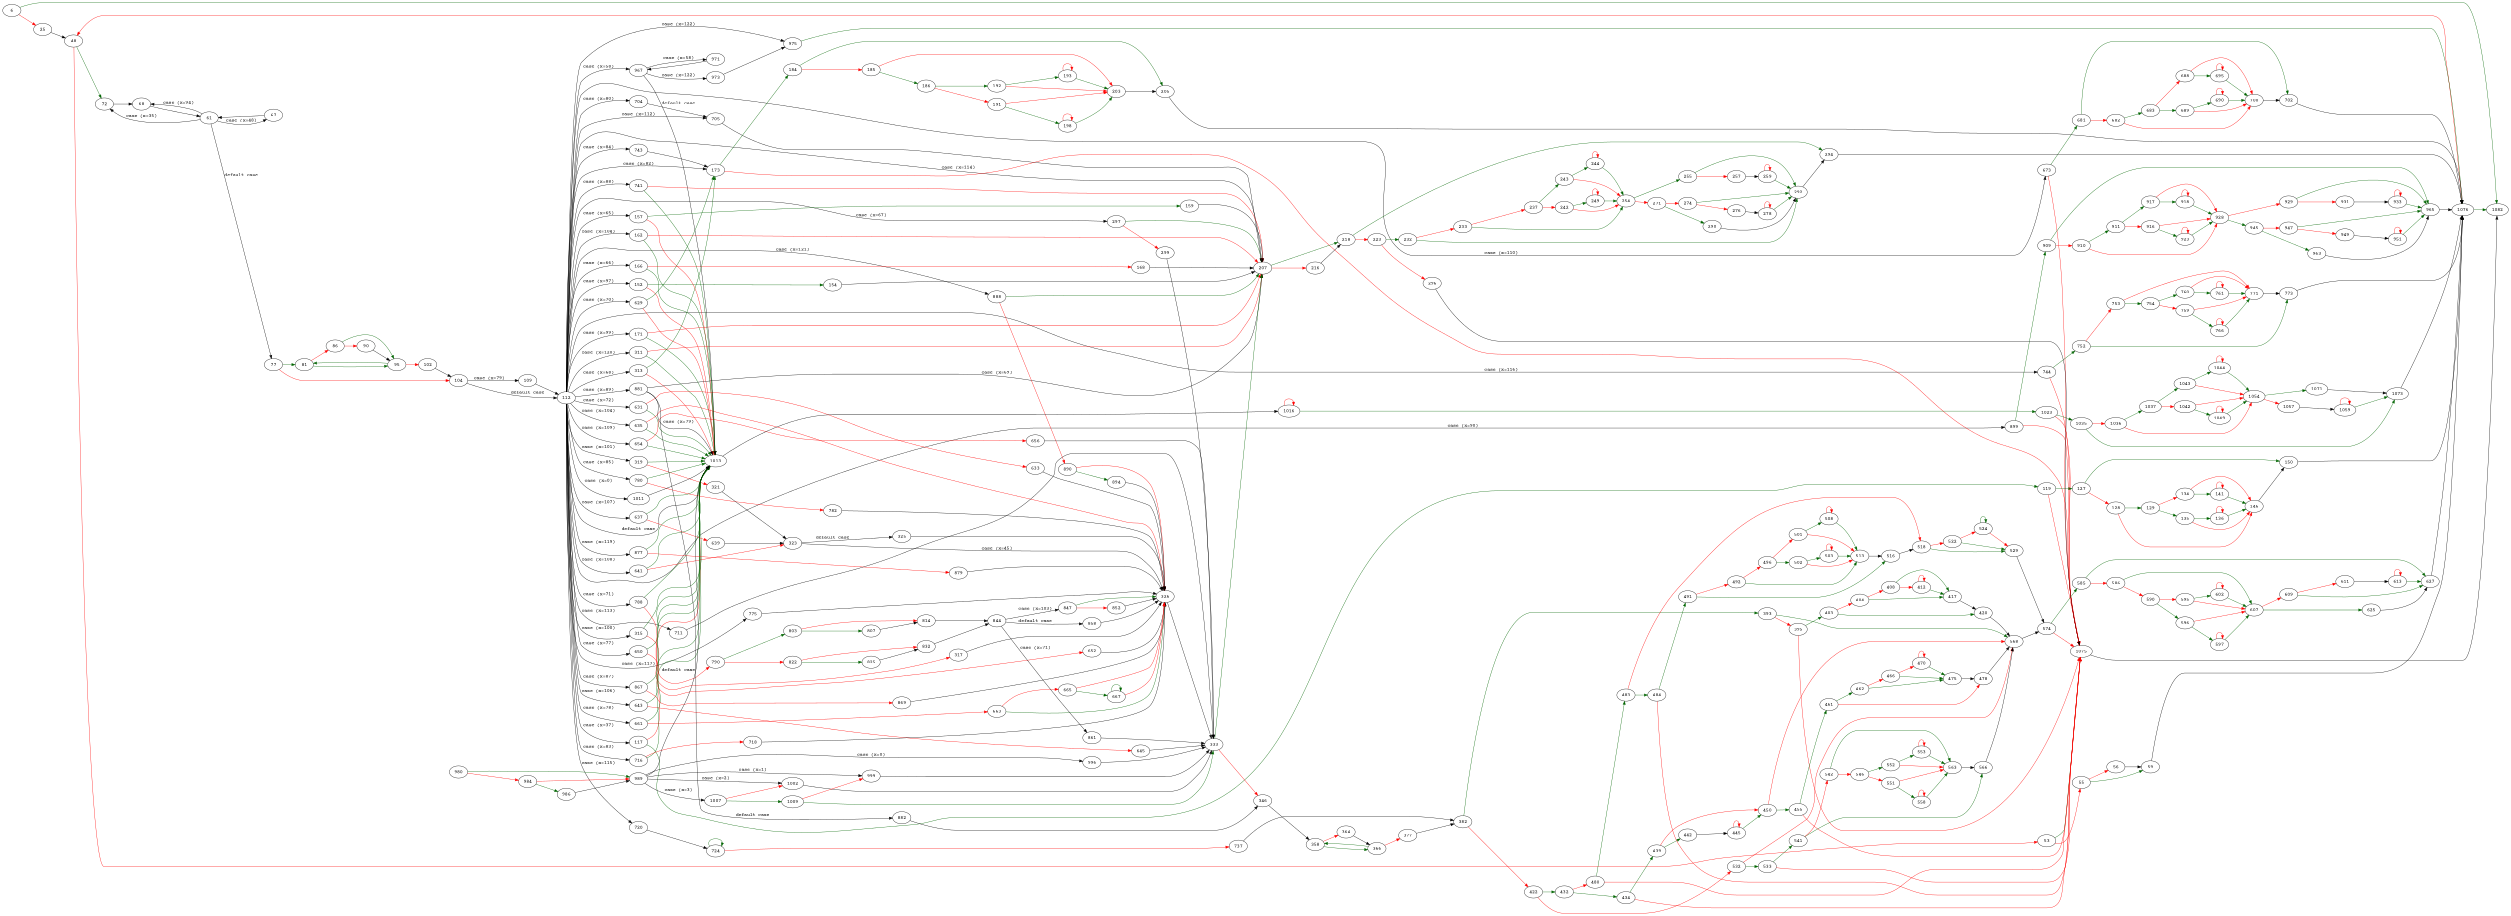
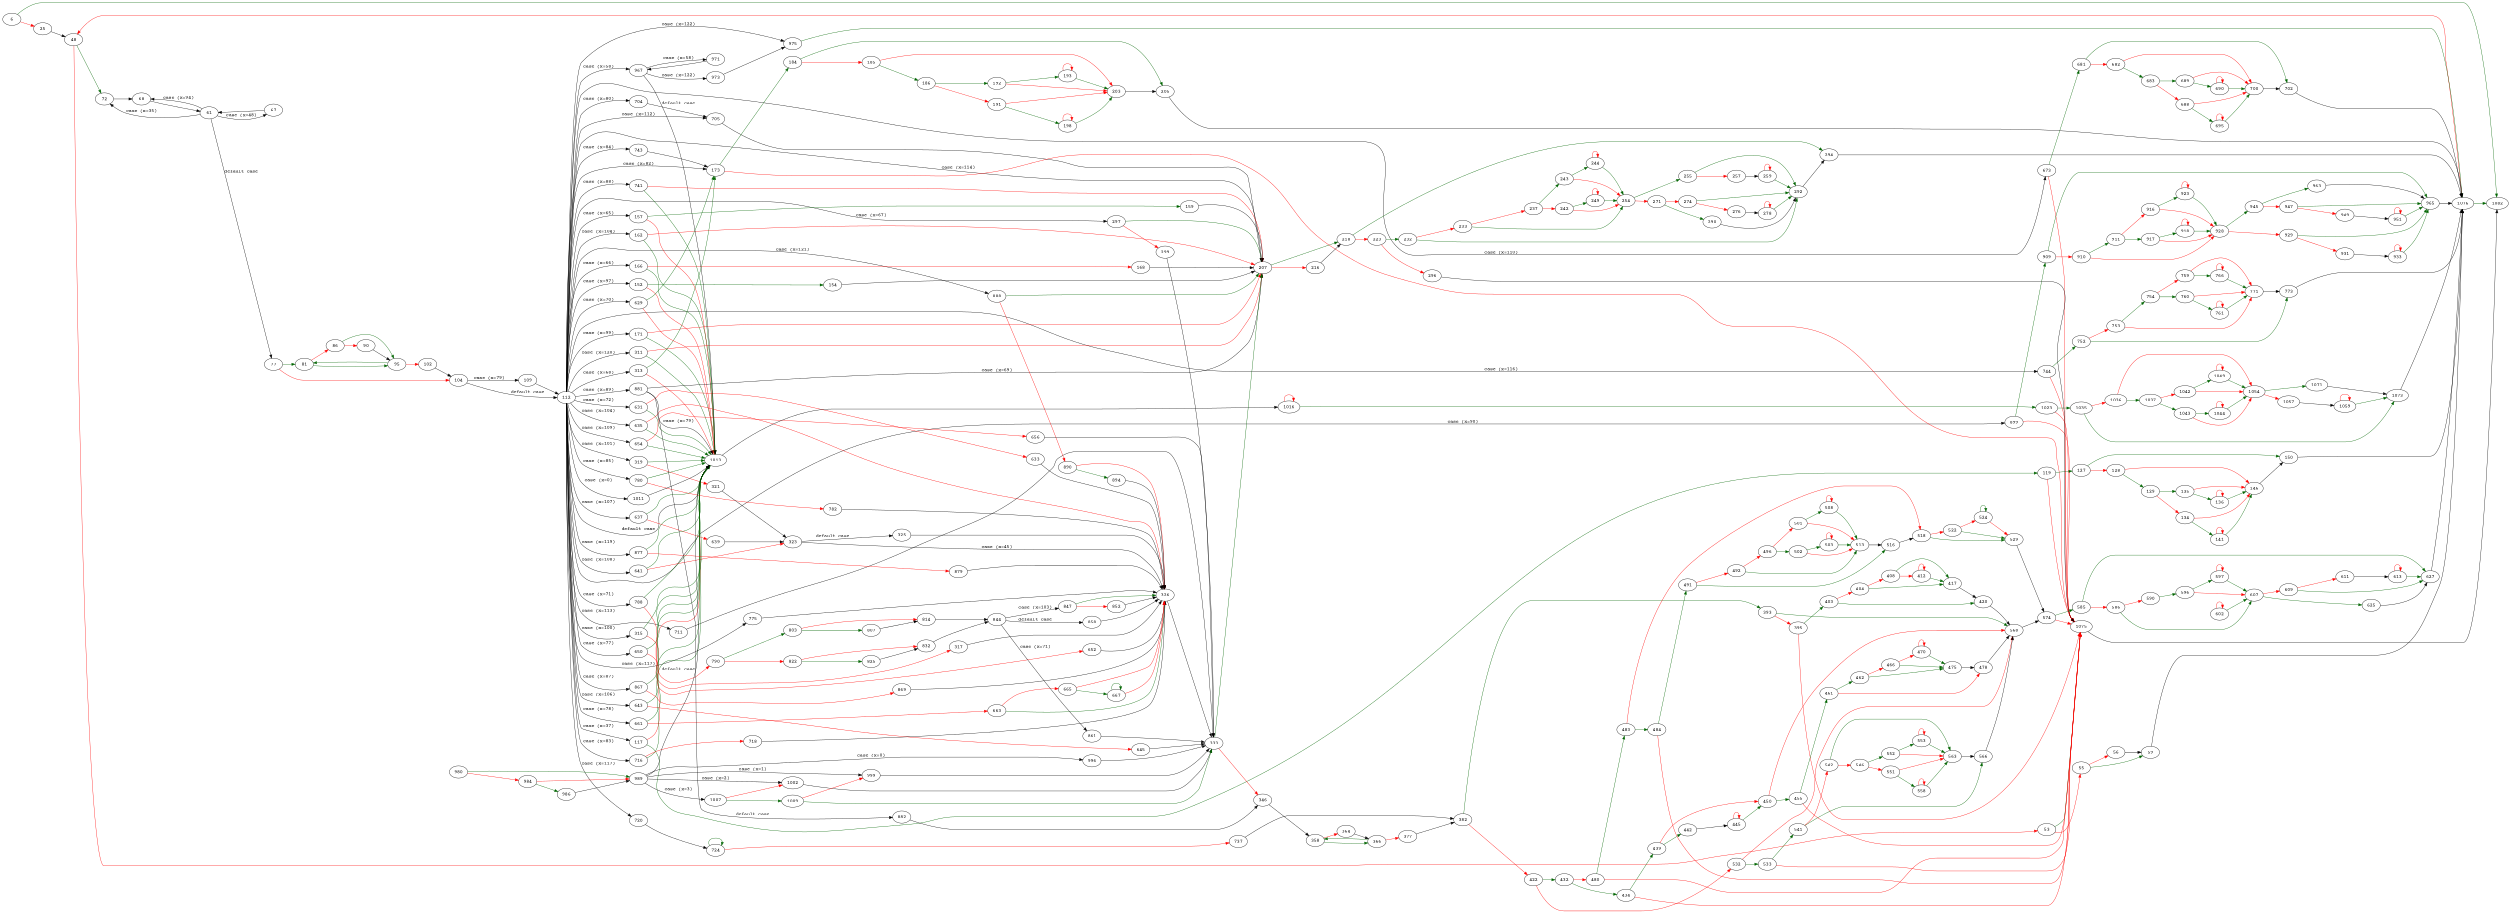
(2185, 599) -> none
(598, 763) -> (598, 763)
